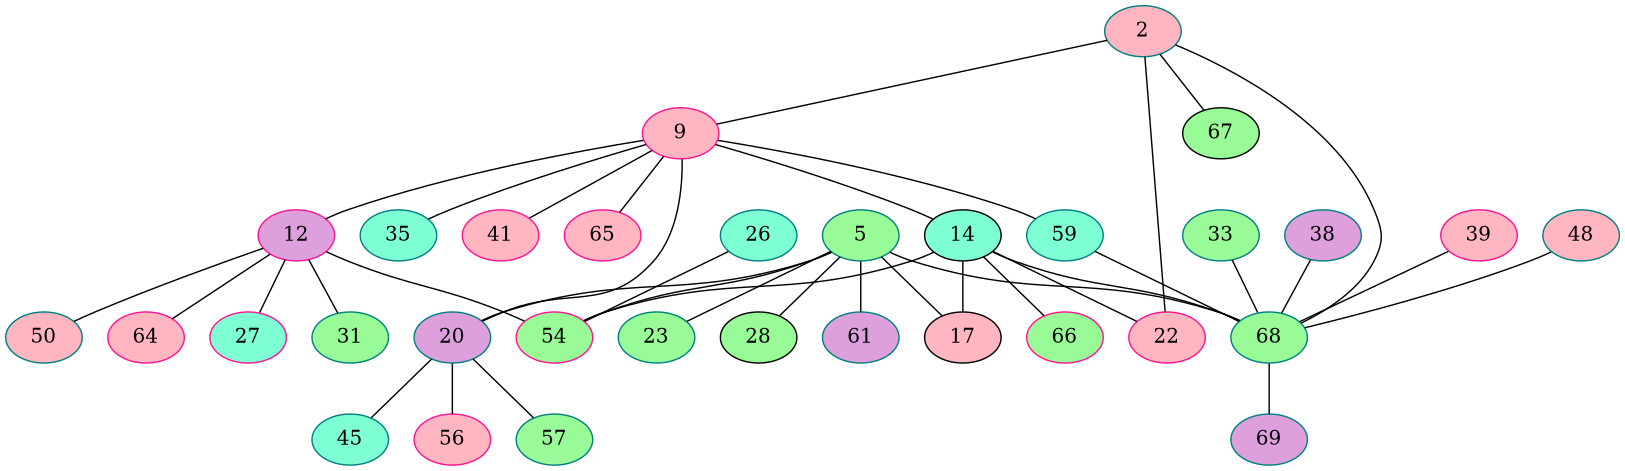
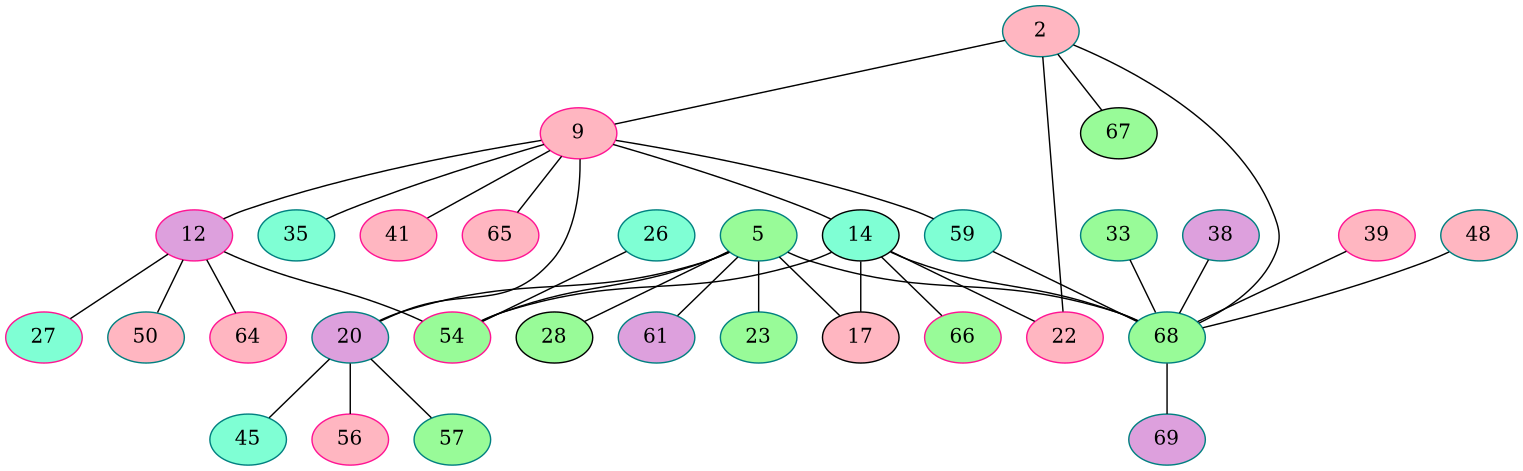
(350, 337) -> none
